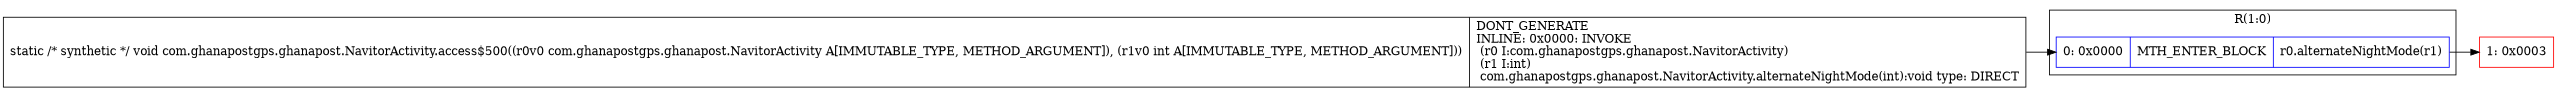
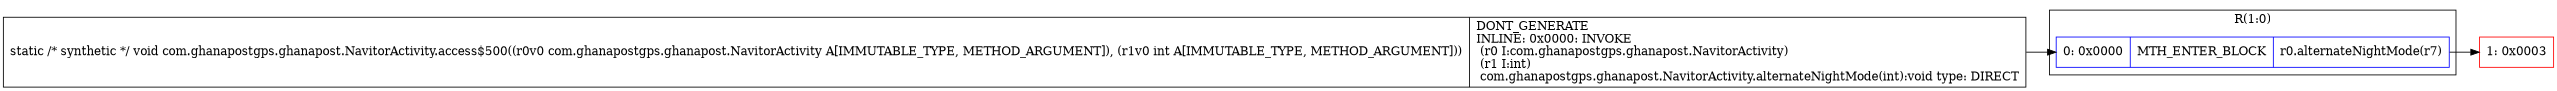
(2361, 52) -> (2361, 52)
